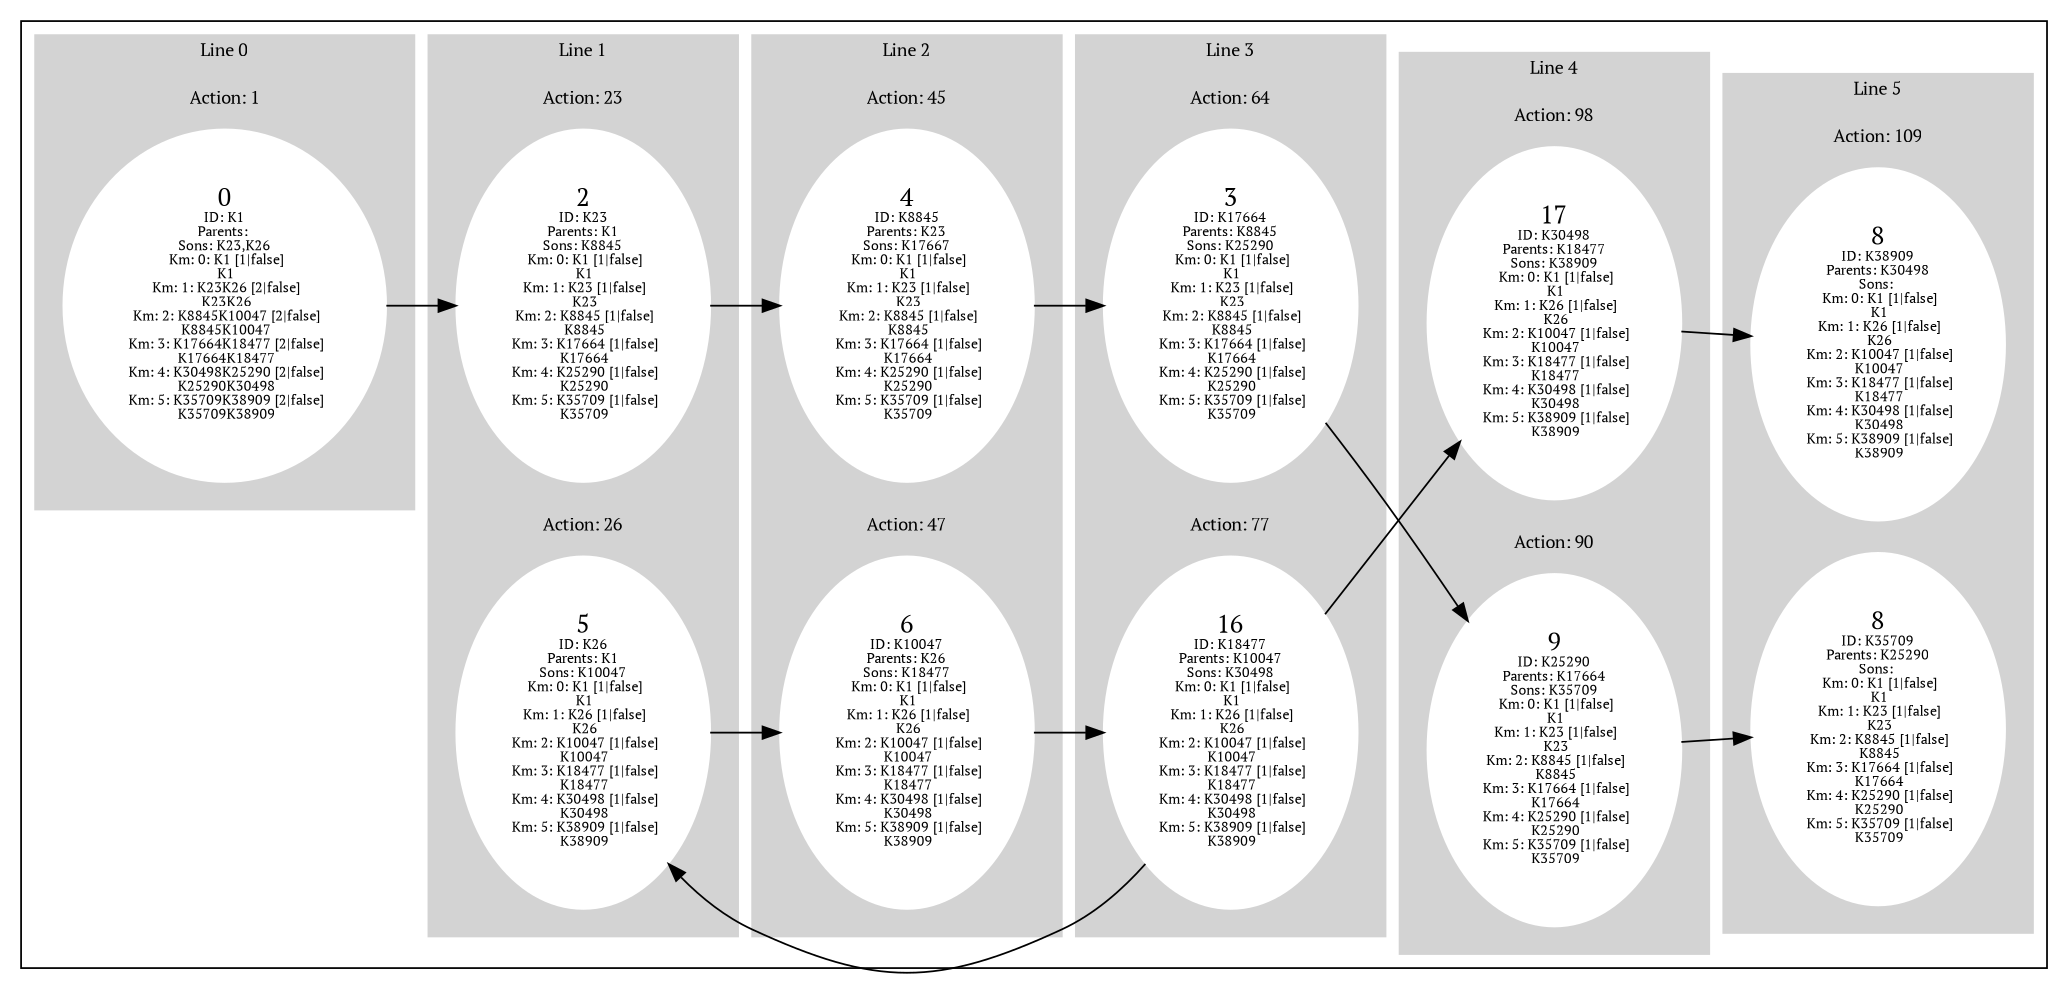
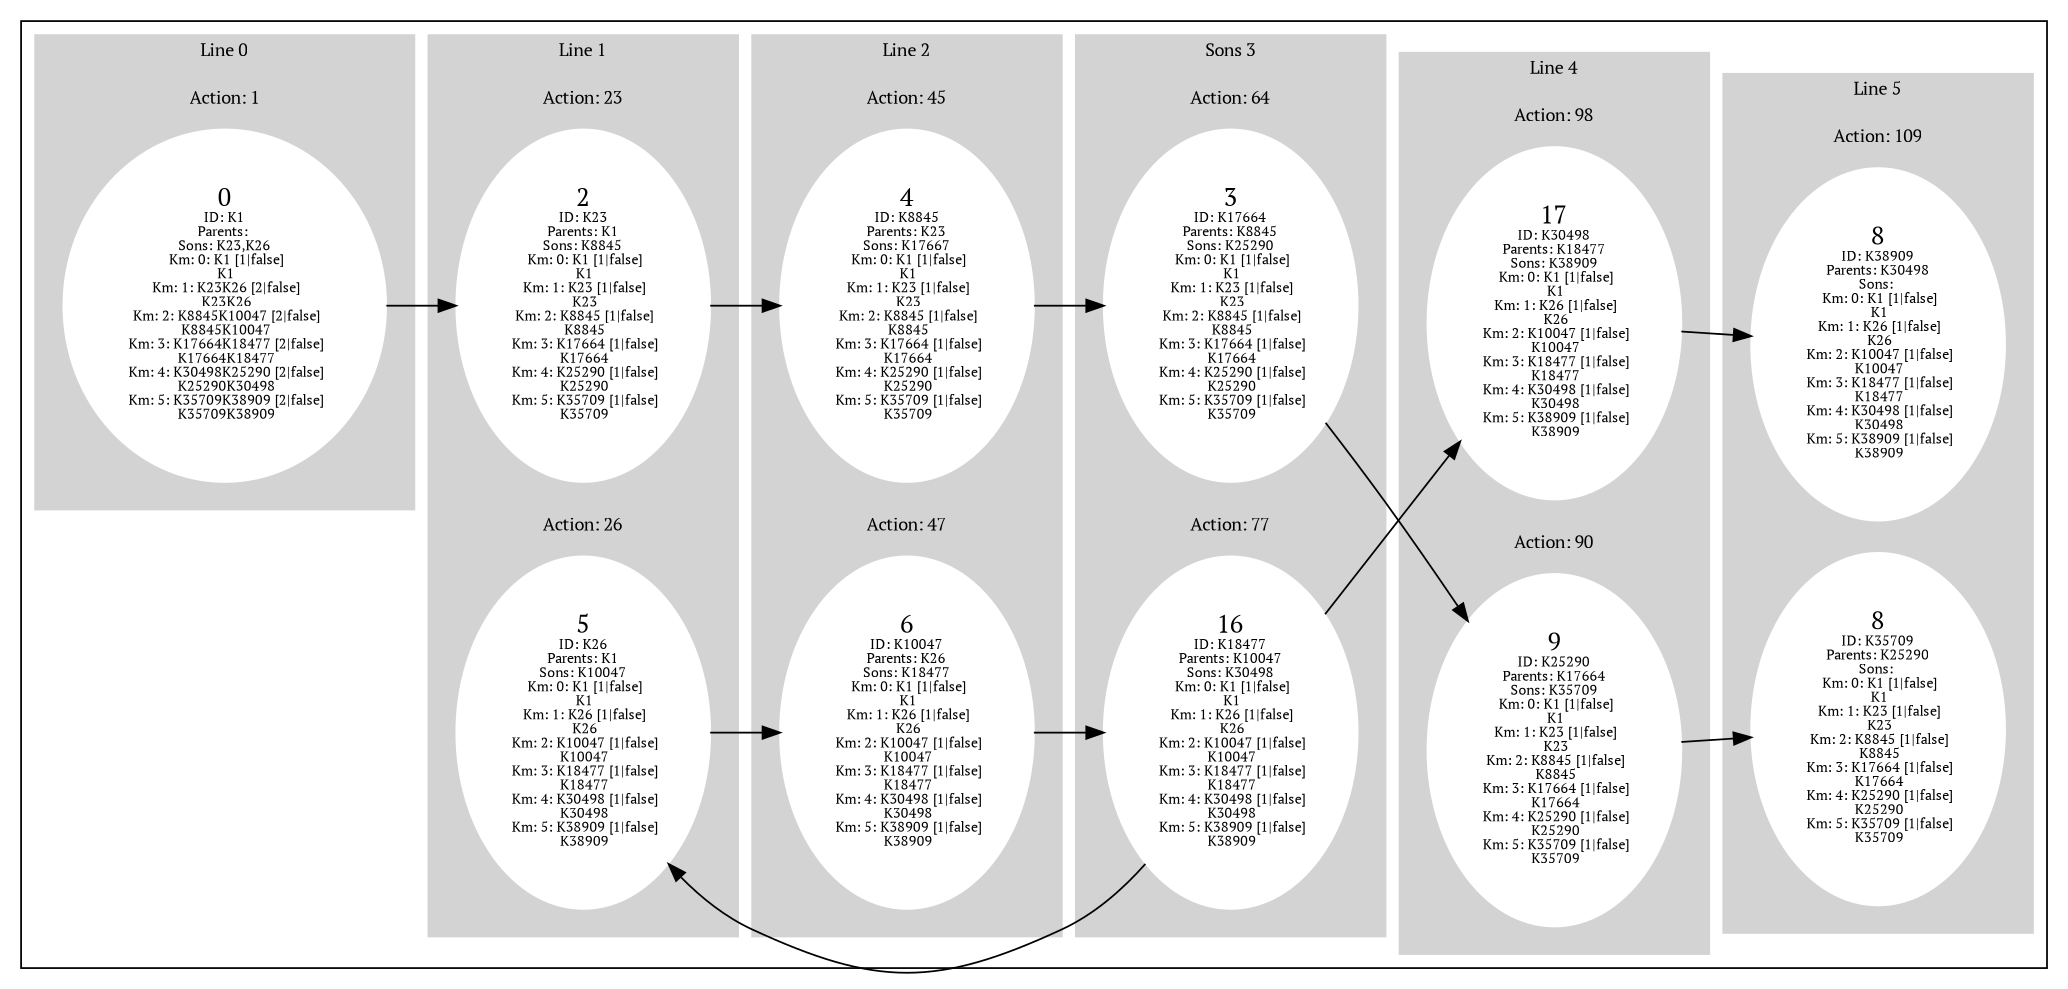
(1231, 52) -> (1231, 52)
